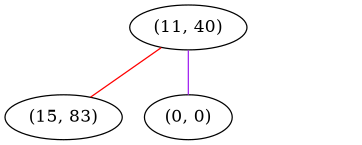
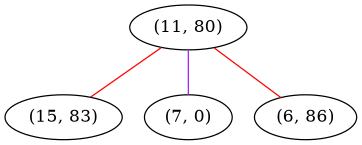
(188, 27) -> (188, 27)
(188, 117) -> (188, 117)
none -> (306, 117)
